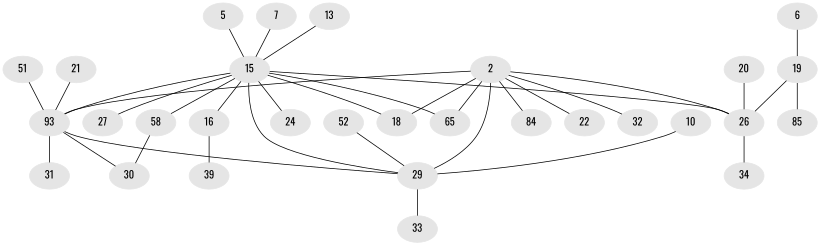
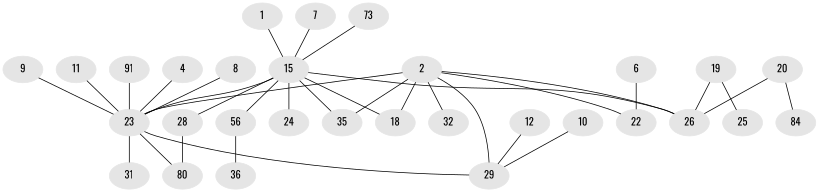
(223, 16) -> (262, 16)
(330, 16) -> (369, 16)
(797, 43) -> (636, 96)
(23, 69) -> (76, 69)
none -> (23, 69)
(76, 69) -> (129, 69)
none -> (183, 69)
none -> (236, 69)
(511, 96) -> (789, 96)
(50, 123) -> (129, 123)
(103, 123) -> none
(156, 123) -> (183, 123)
(209, 123) -> (236, 123)
(344, 123) -> (530, 123)
(450, 123) -> (342, 123)
(797, 123) -> (743, 123)
(301, 154) -> none
(129, 176) -> (183, 176)
(209, 176) -> (236, 176)
(744, 176) -> none
(417, 229) -> none
